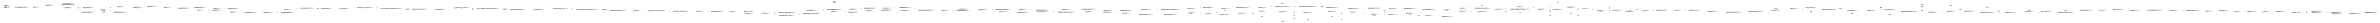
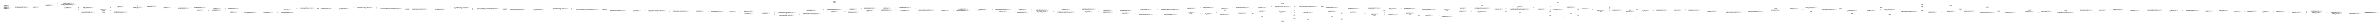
none -> (6, 9)
